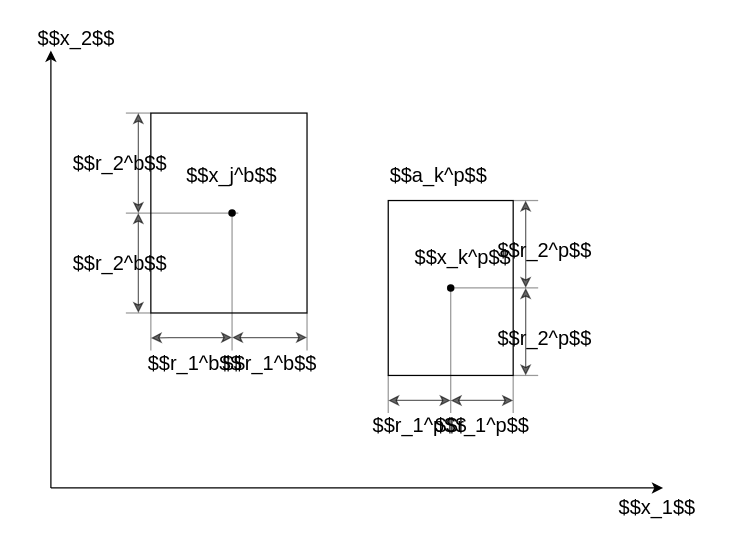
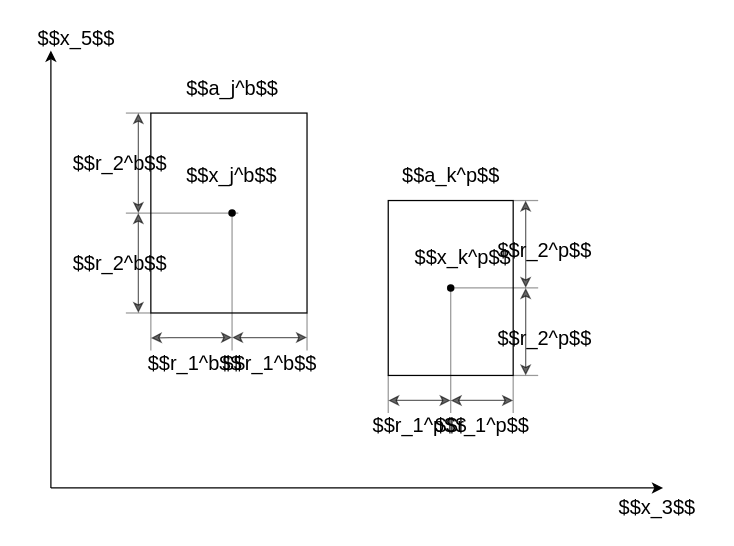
(76, 38) -> (76, 38)
none -> (232, 88)
(438, 176) -> (451, 176)
(658, 507) -> (658, 507)
